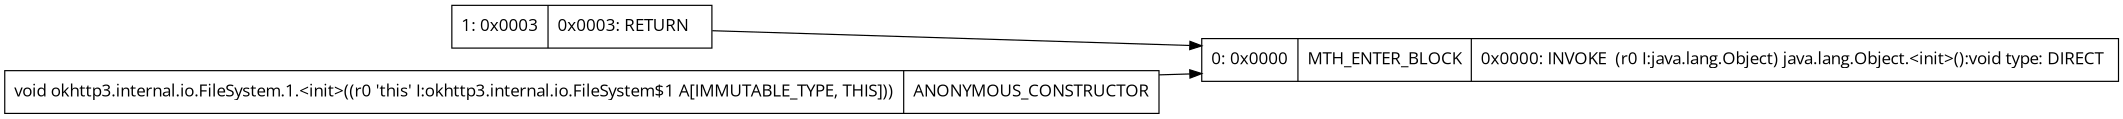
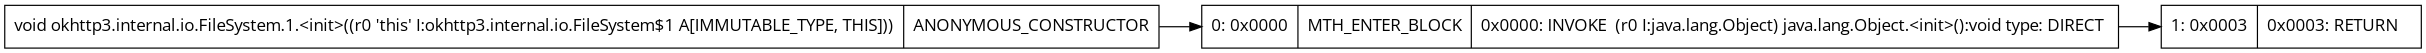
(951, 38) -> (2134, 27)
